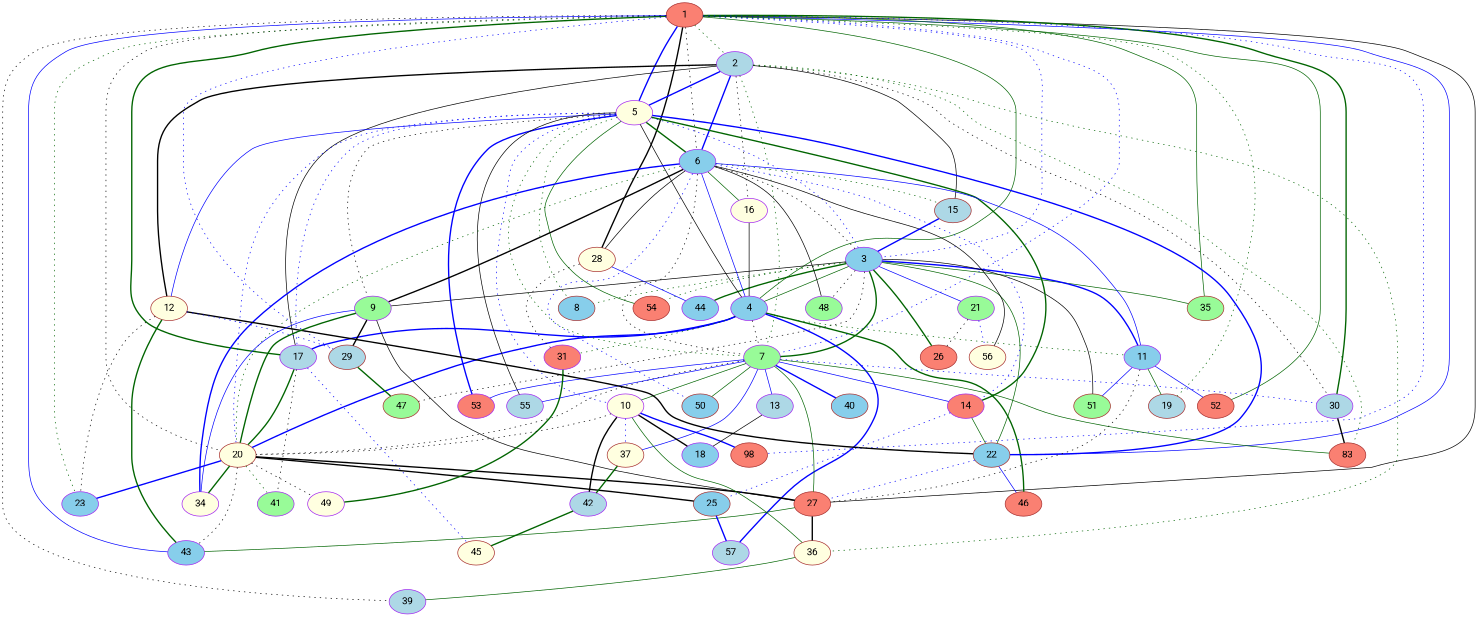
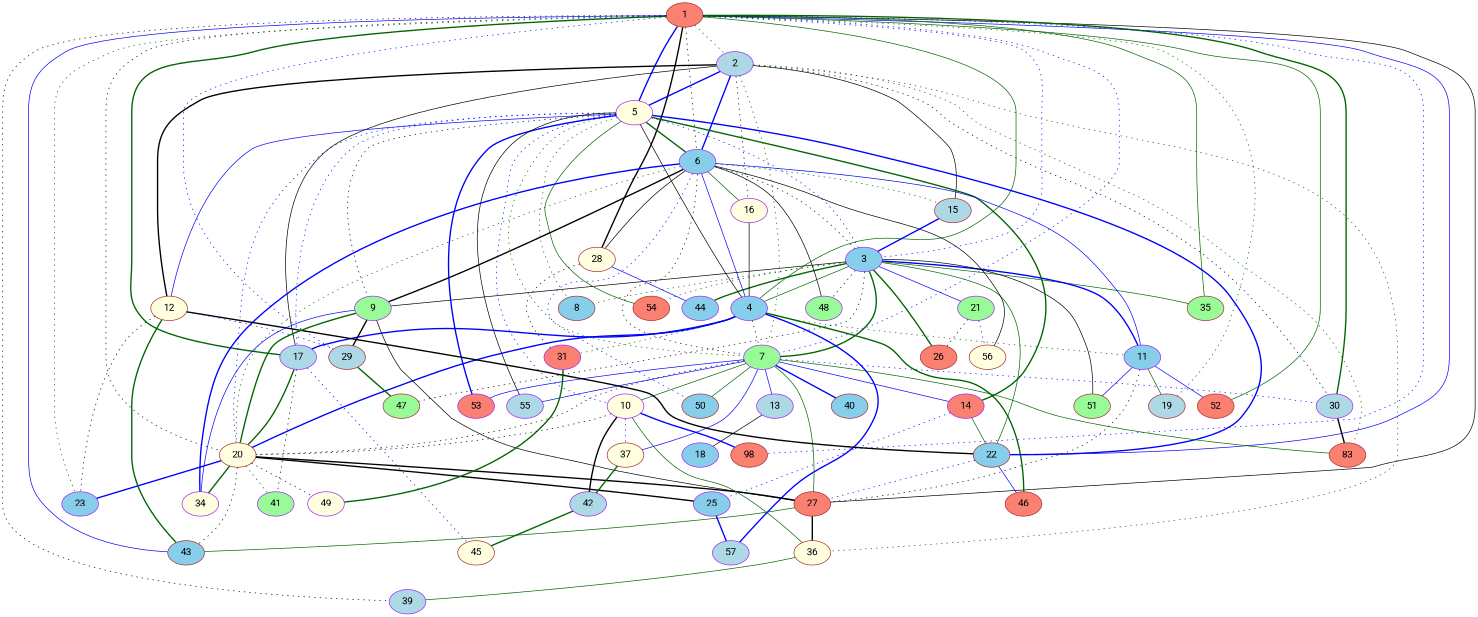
(936, 227) -> none
(663, 431) -> none
(712, 504) -> (712, 504)
(186, 553) -> (186, 553)
